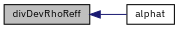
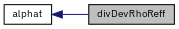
(114, 14) -> (75, 14)
